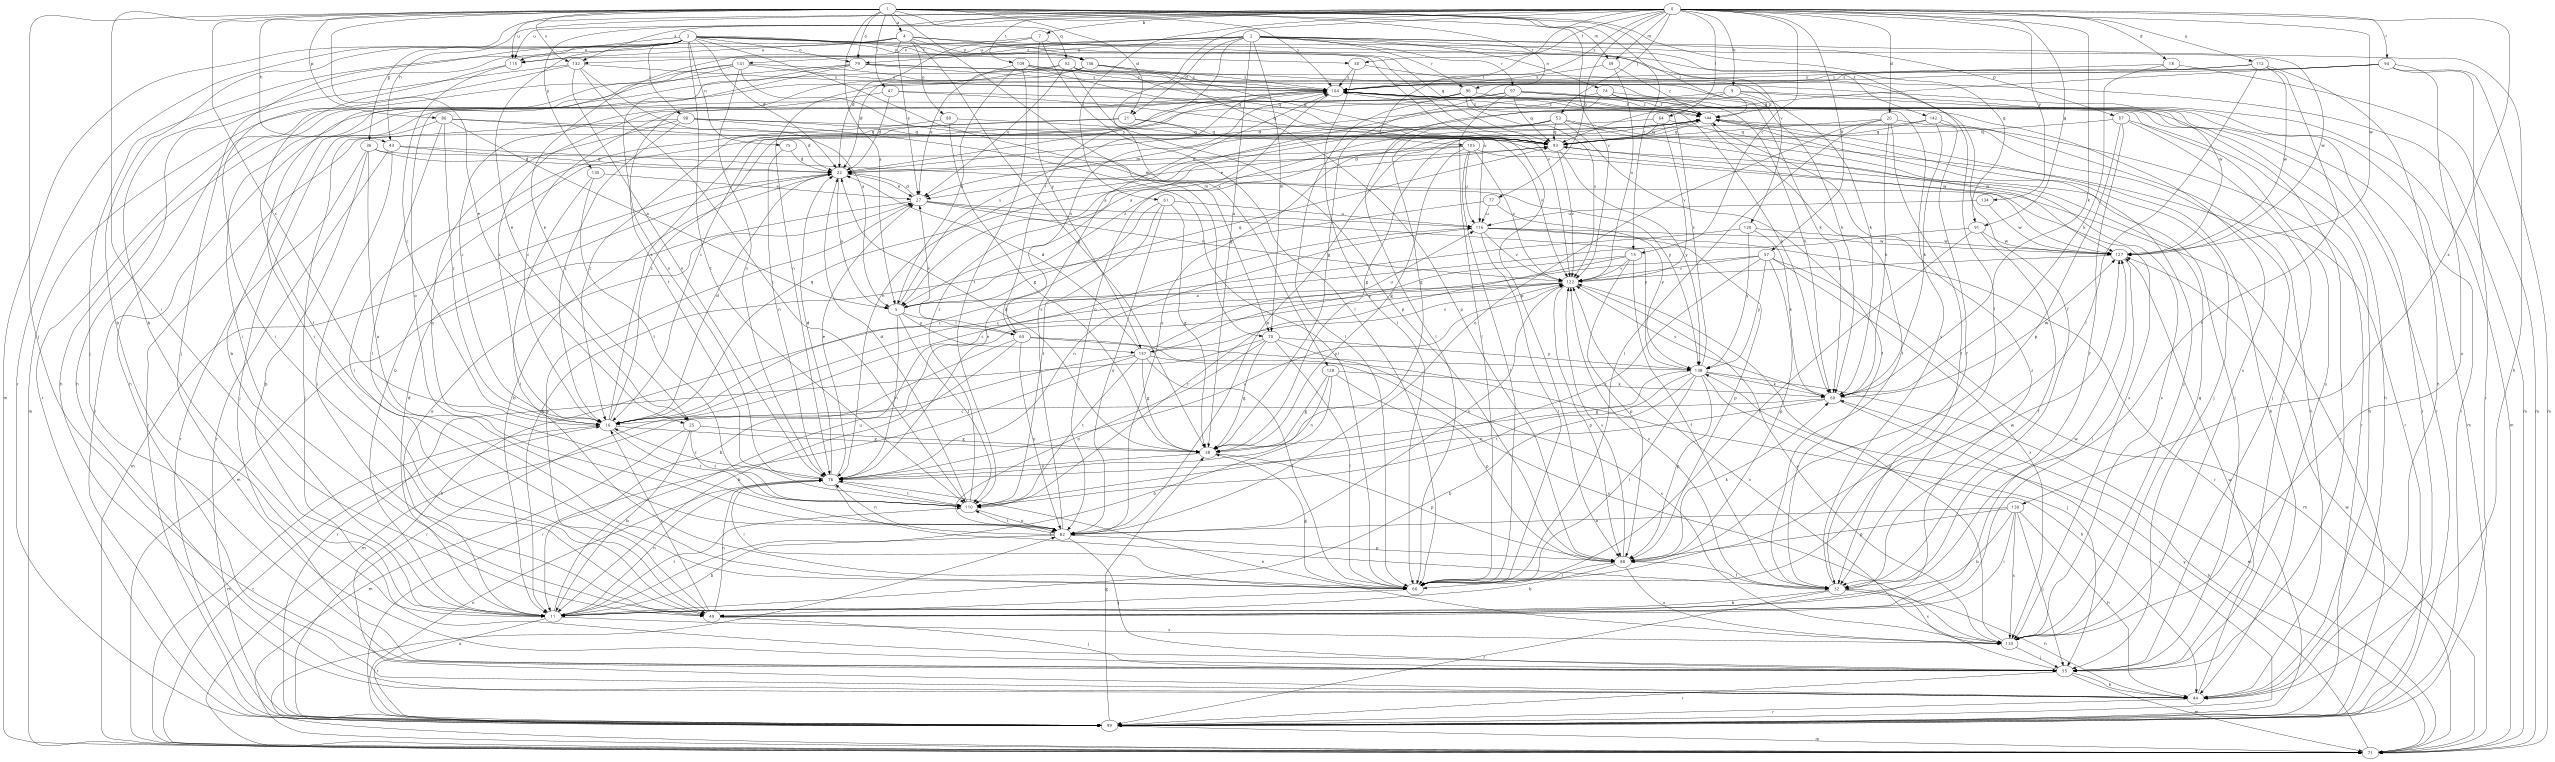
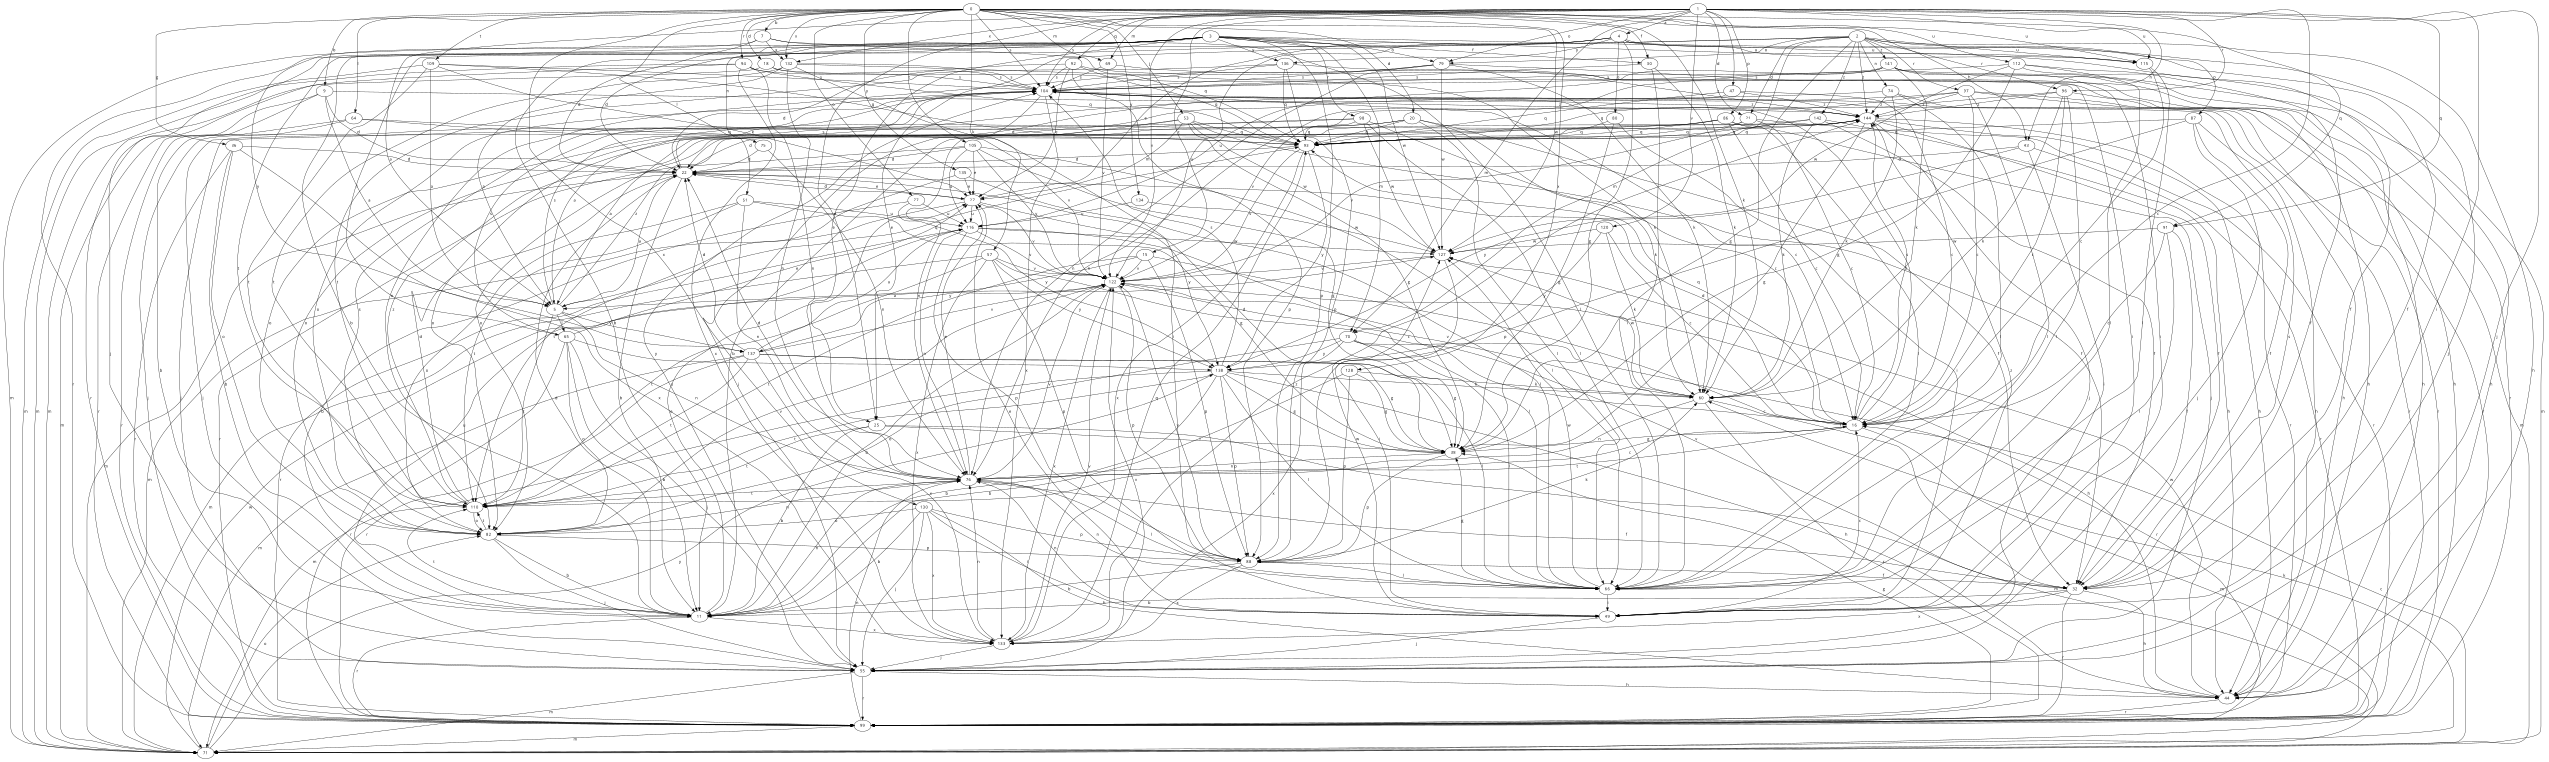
(1788, 105) -> none
(964, 439) -> (1200, 439)
(1106, 463) -> (1277, 575)
